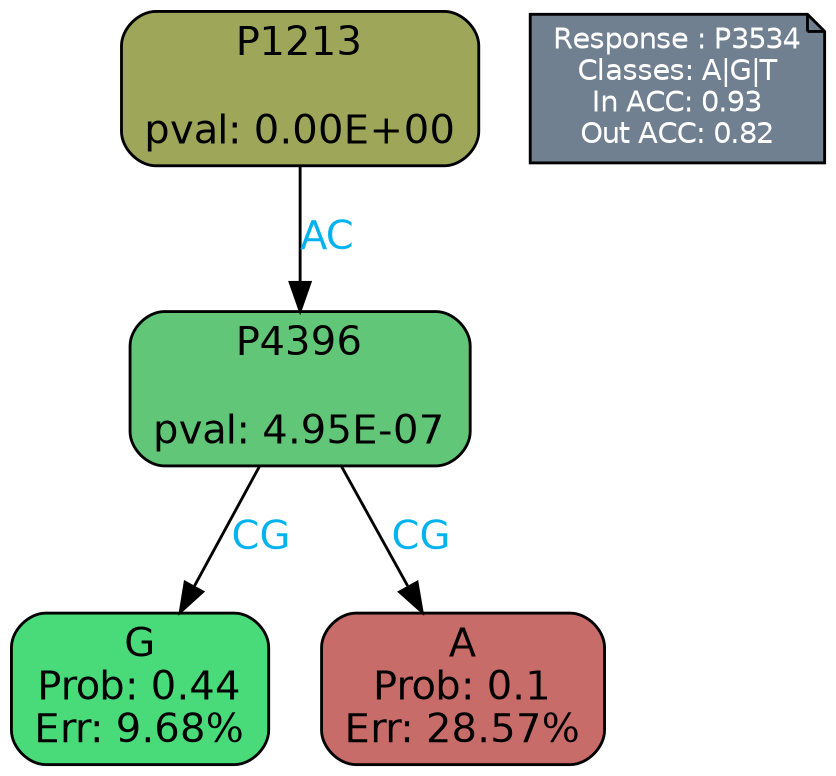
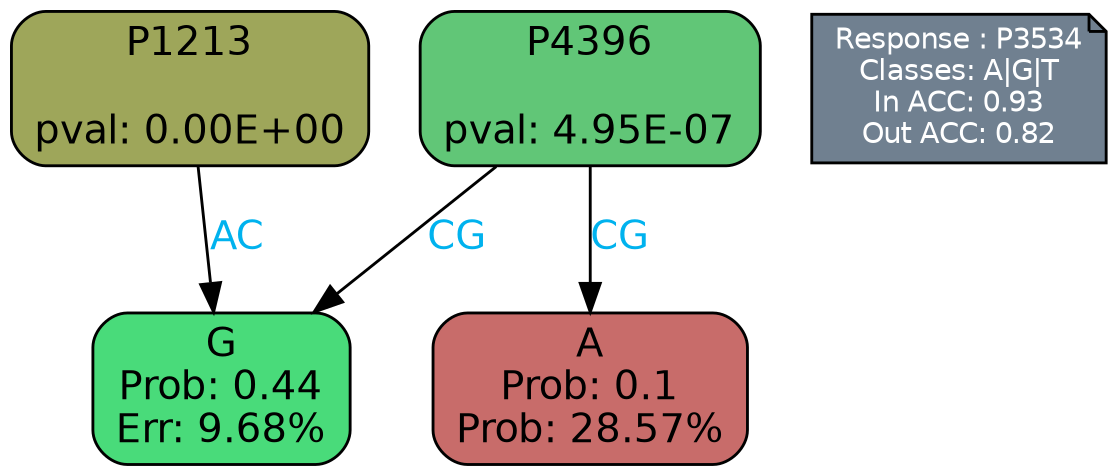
(300, 224) -> (204, 225)
(463, 689) -> (590, 389)
